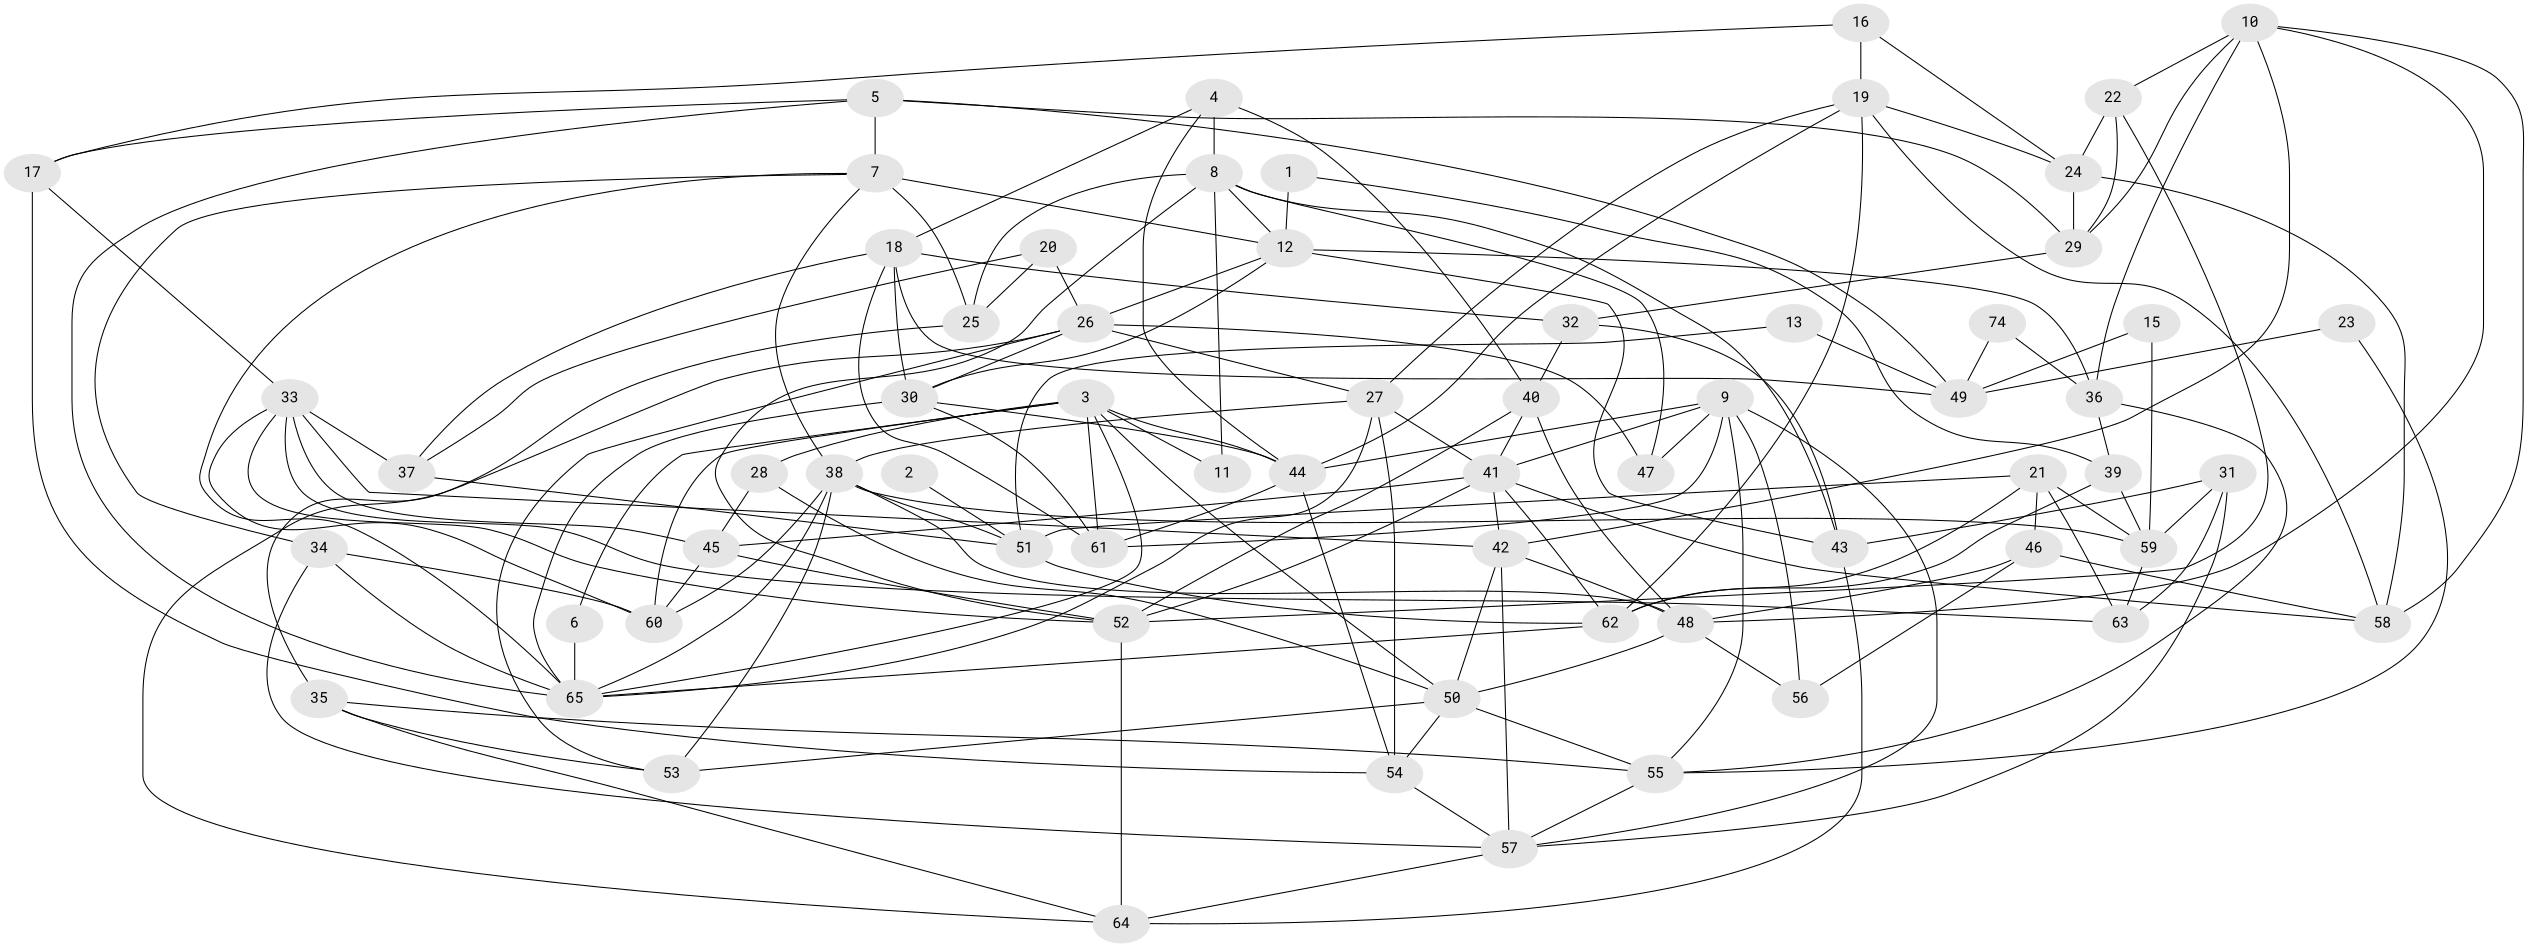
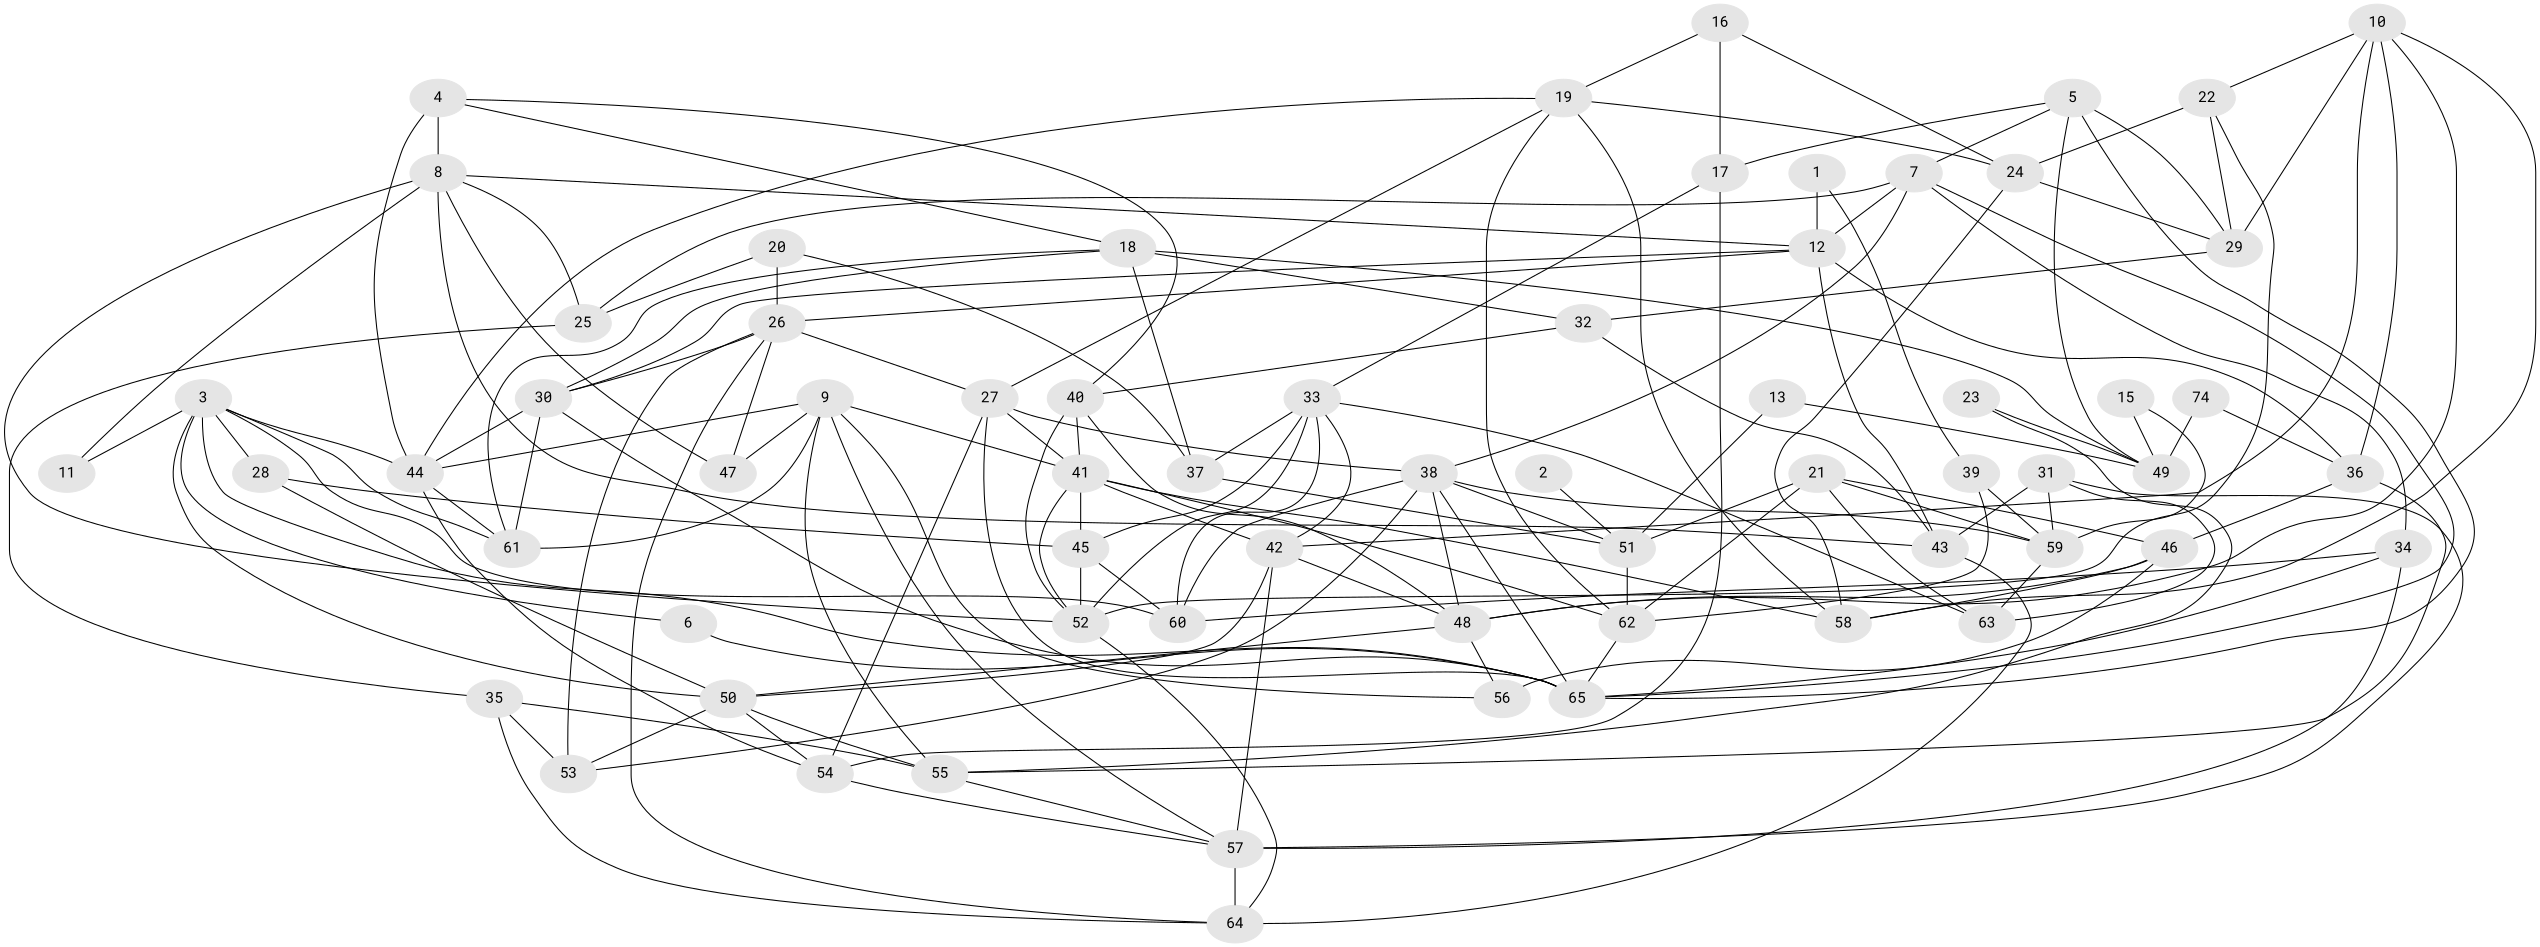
(2104, 436) -> (2263, 512)
